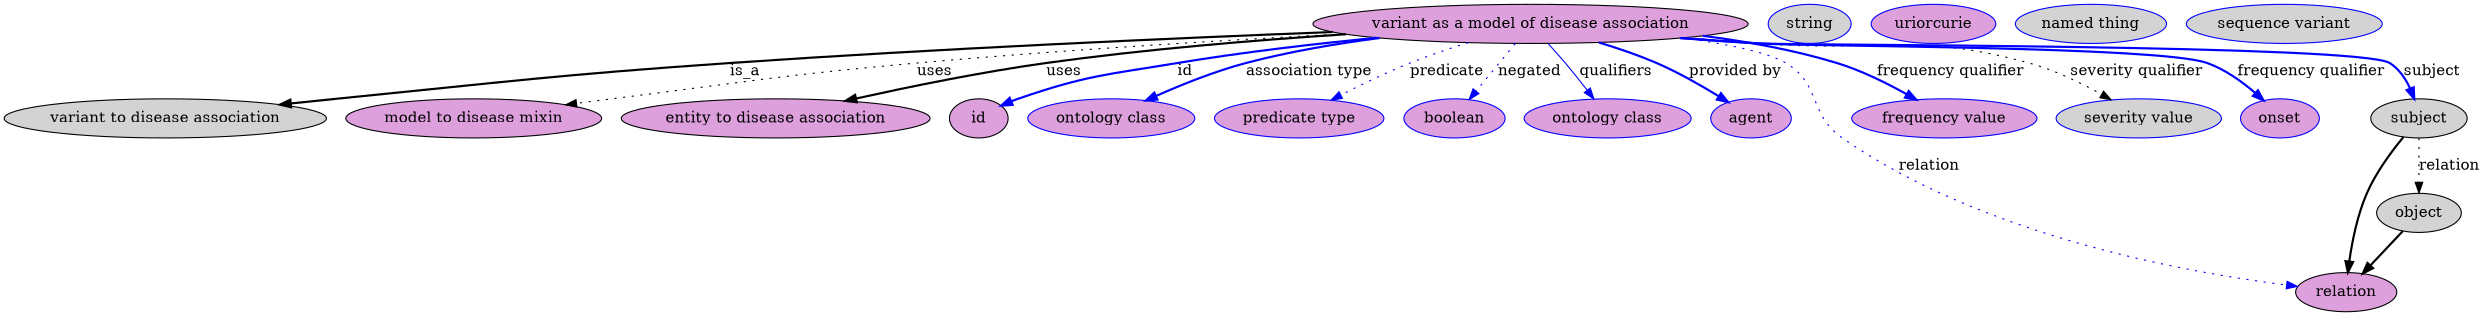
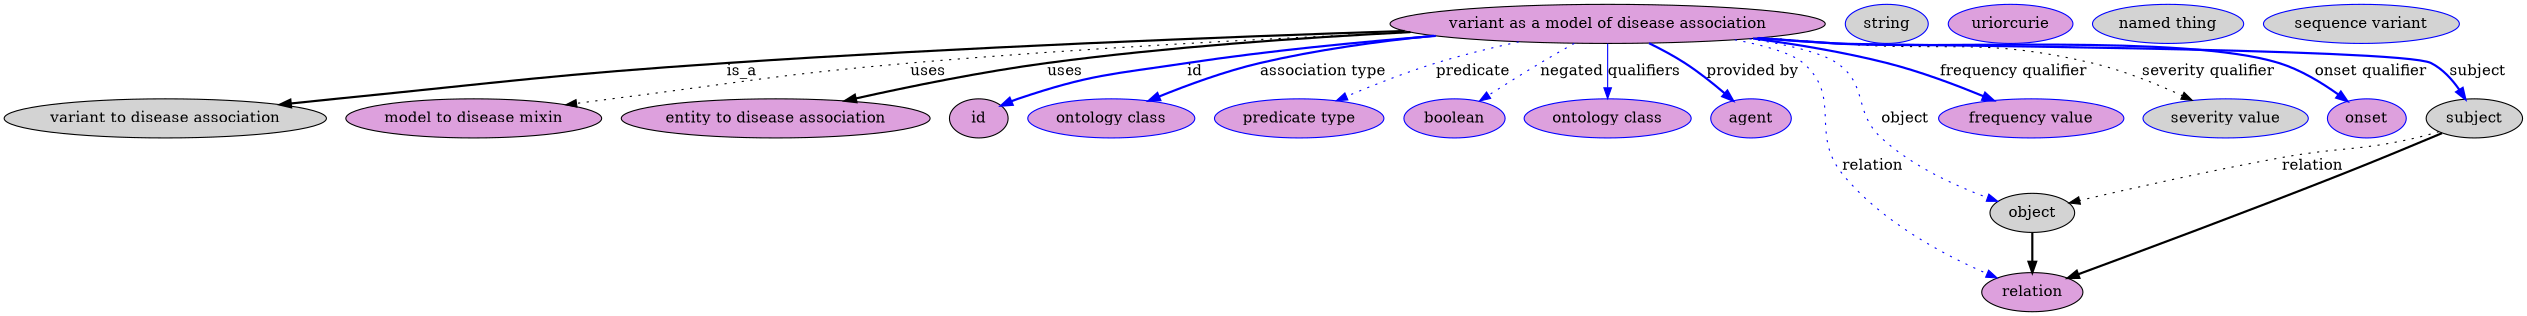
(2311, 71) -> (2371, 71)
none -> (1865, 114)
